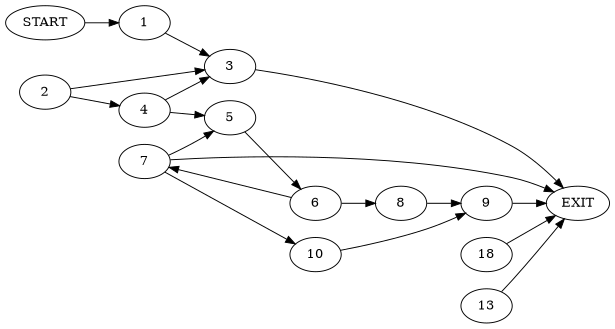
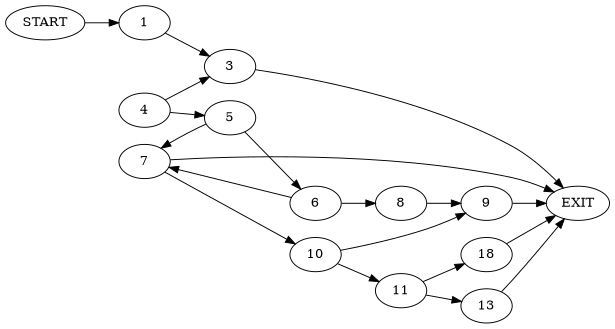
(45, 92) -> none
(187, 146) -> (187, 133)
none -> (401, 291)
